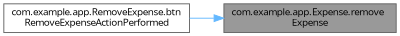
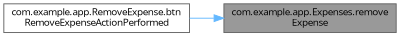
(310, 18) -> (310, 18)
